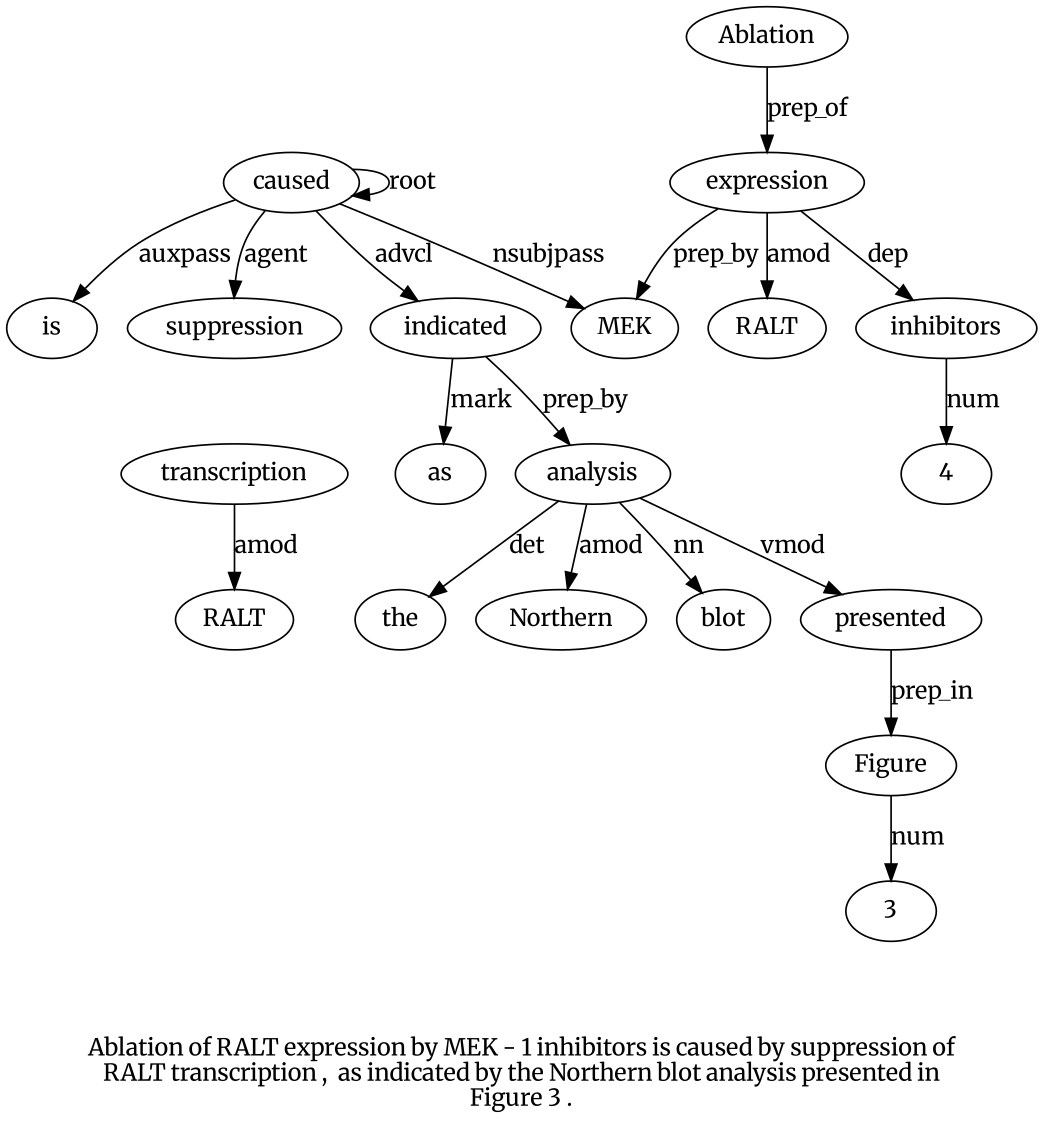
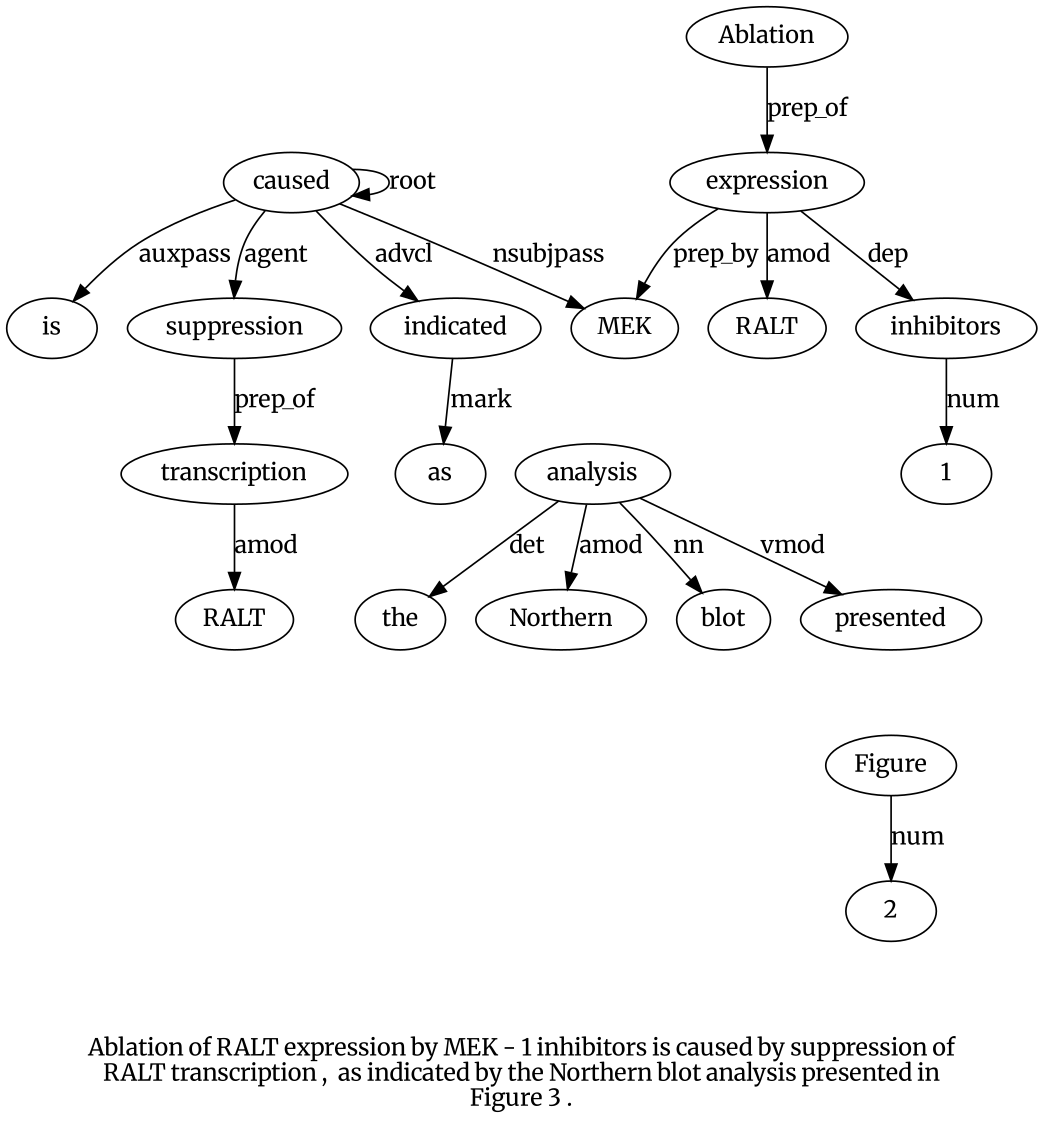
none -> (234, 393)
(524, 393) -> none
(946, 474) -> (946, 474)
(891, 684) -> none
(891, 911) -> (891, 911)
